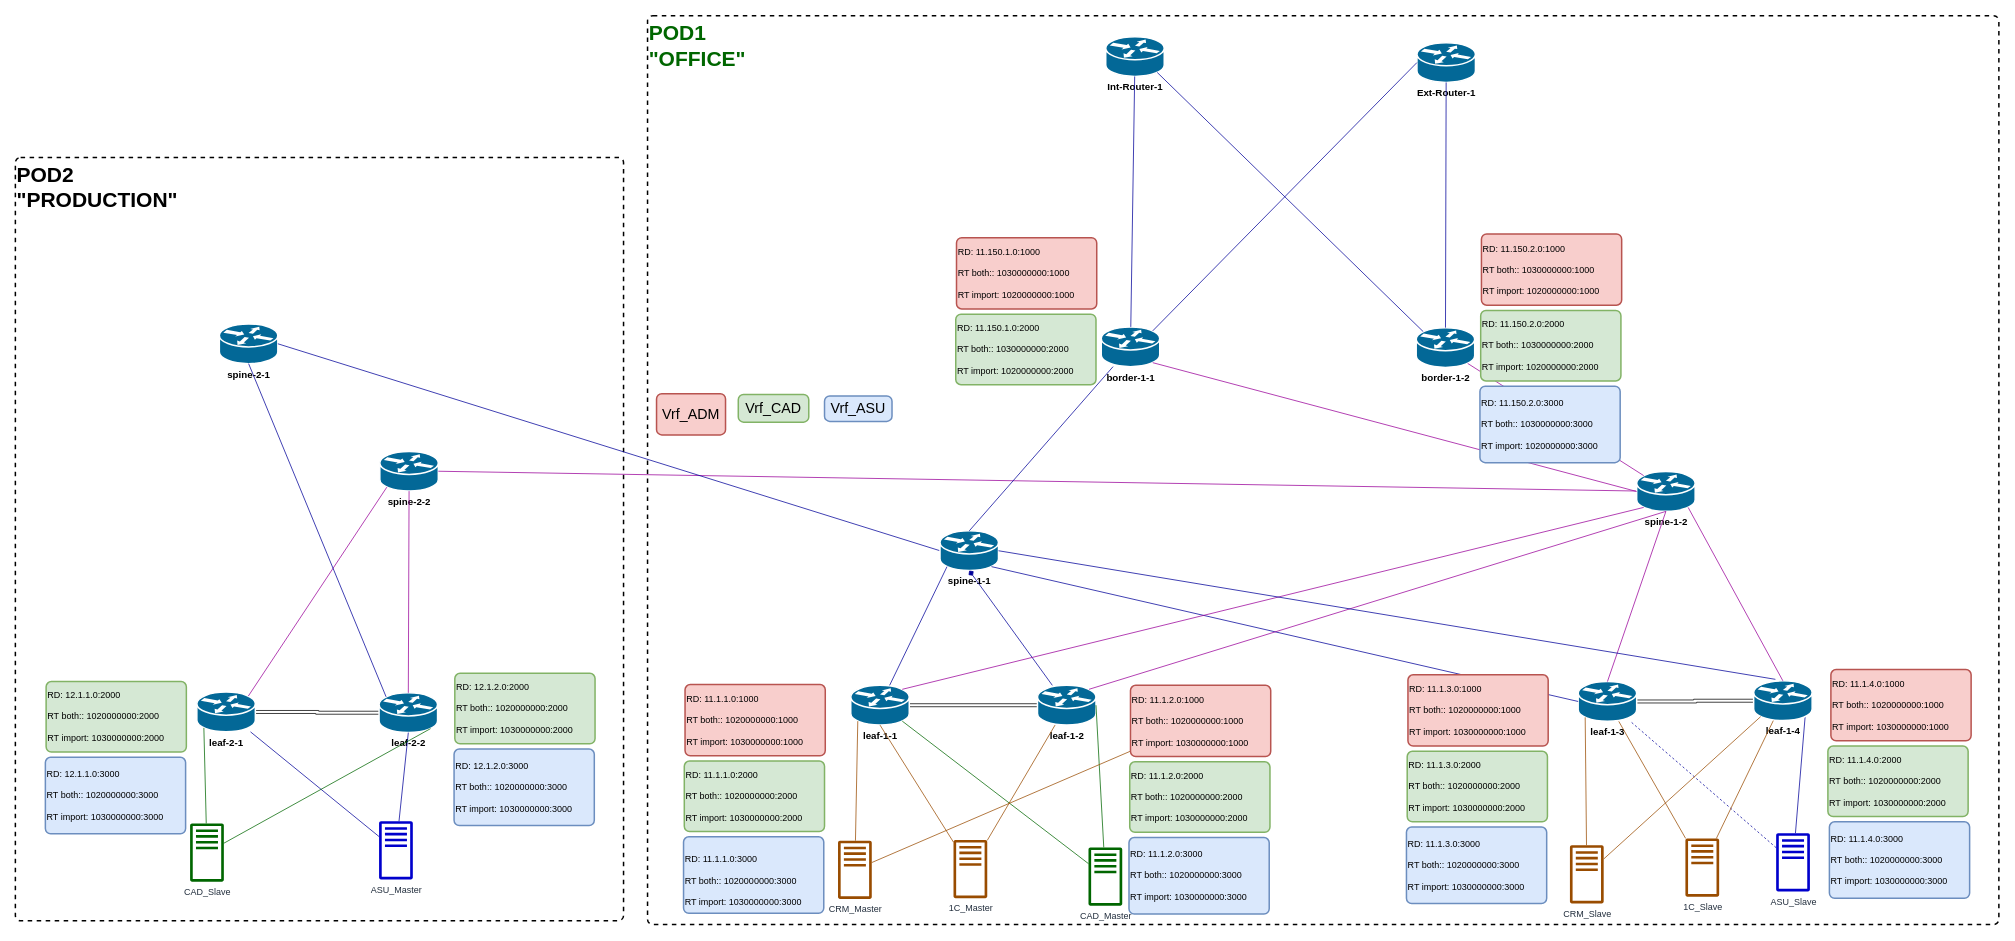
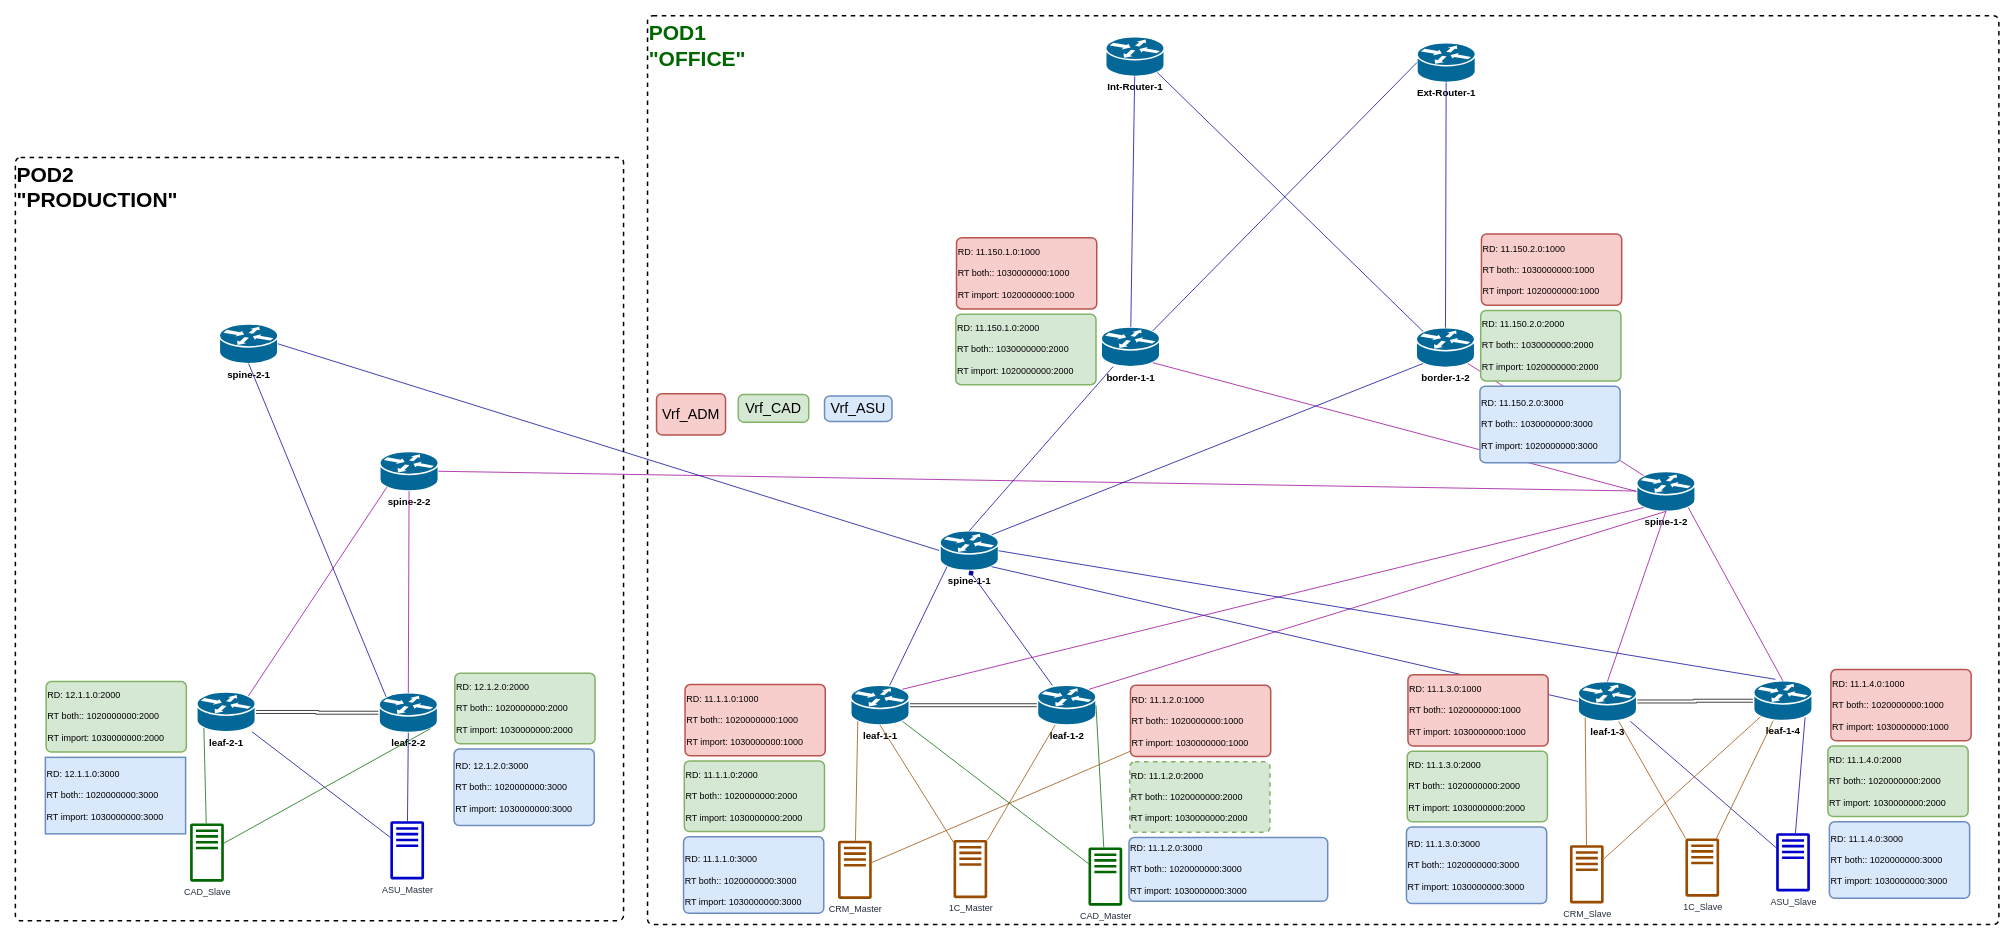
none -> (1208, 449)
(1703, 784) -> (1703, 784)
(116, 795) -> (116, 795)
(1200, 797) -> (1200, 797)
(396, 850) -> (407, 850)
(1199, 876) -> (1229, 869)
